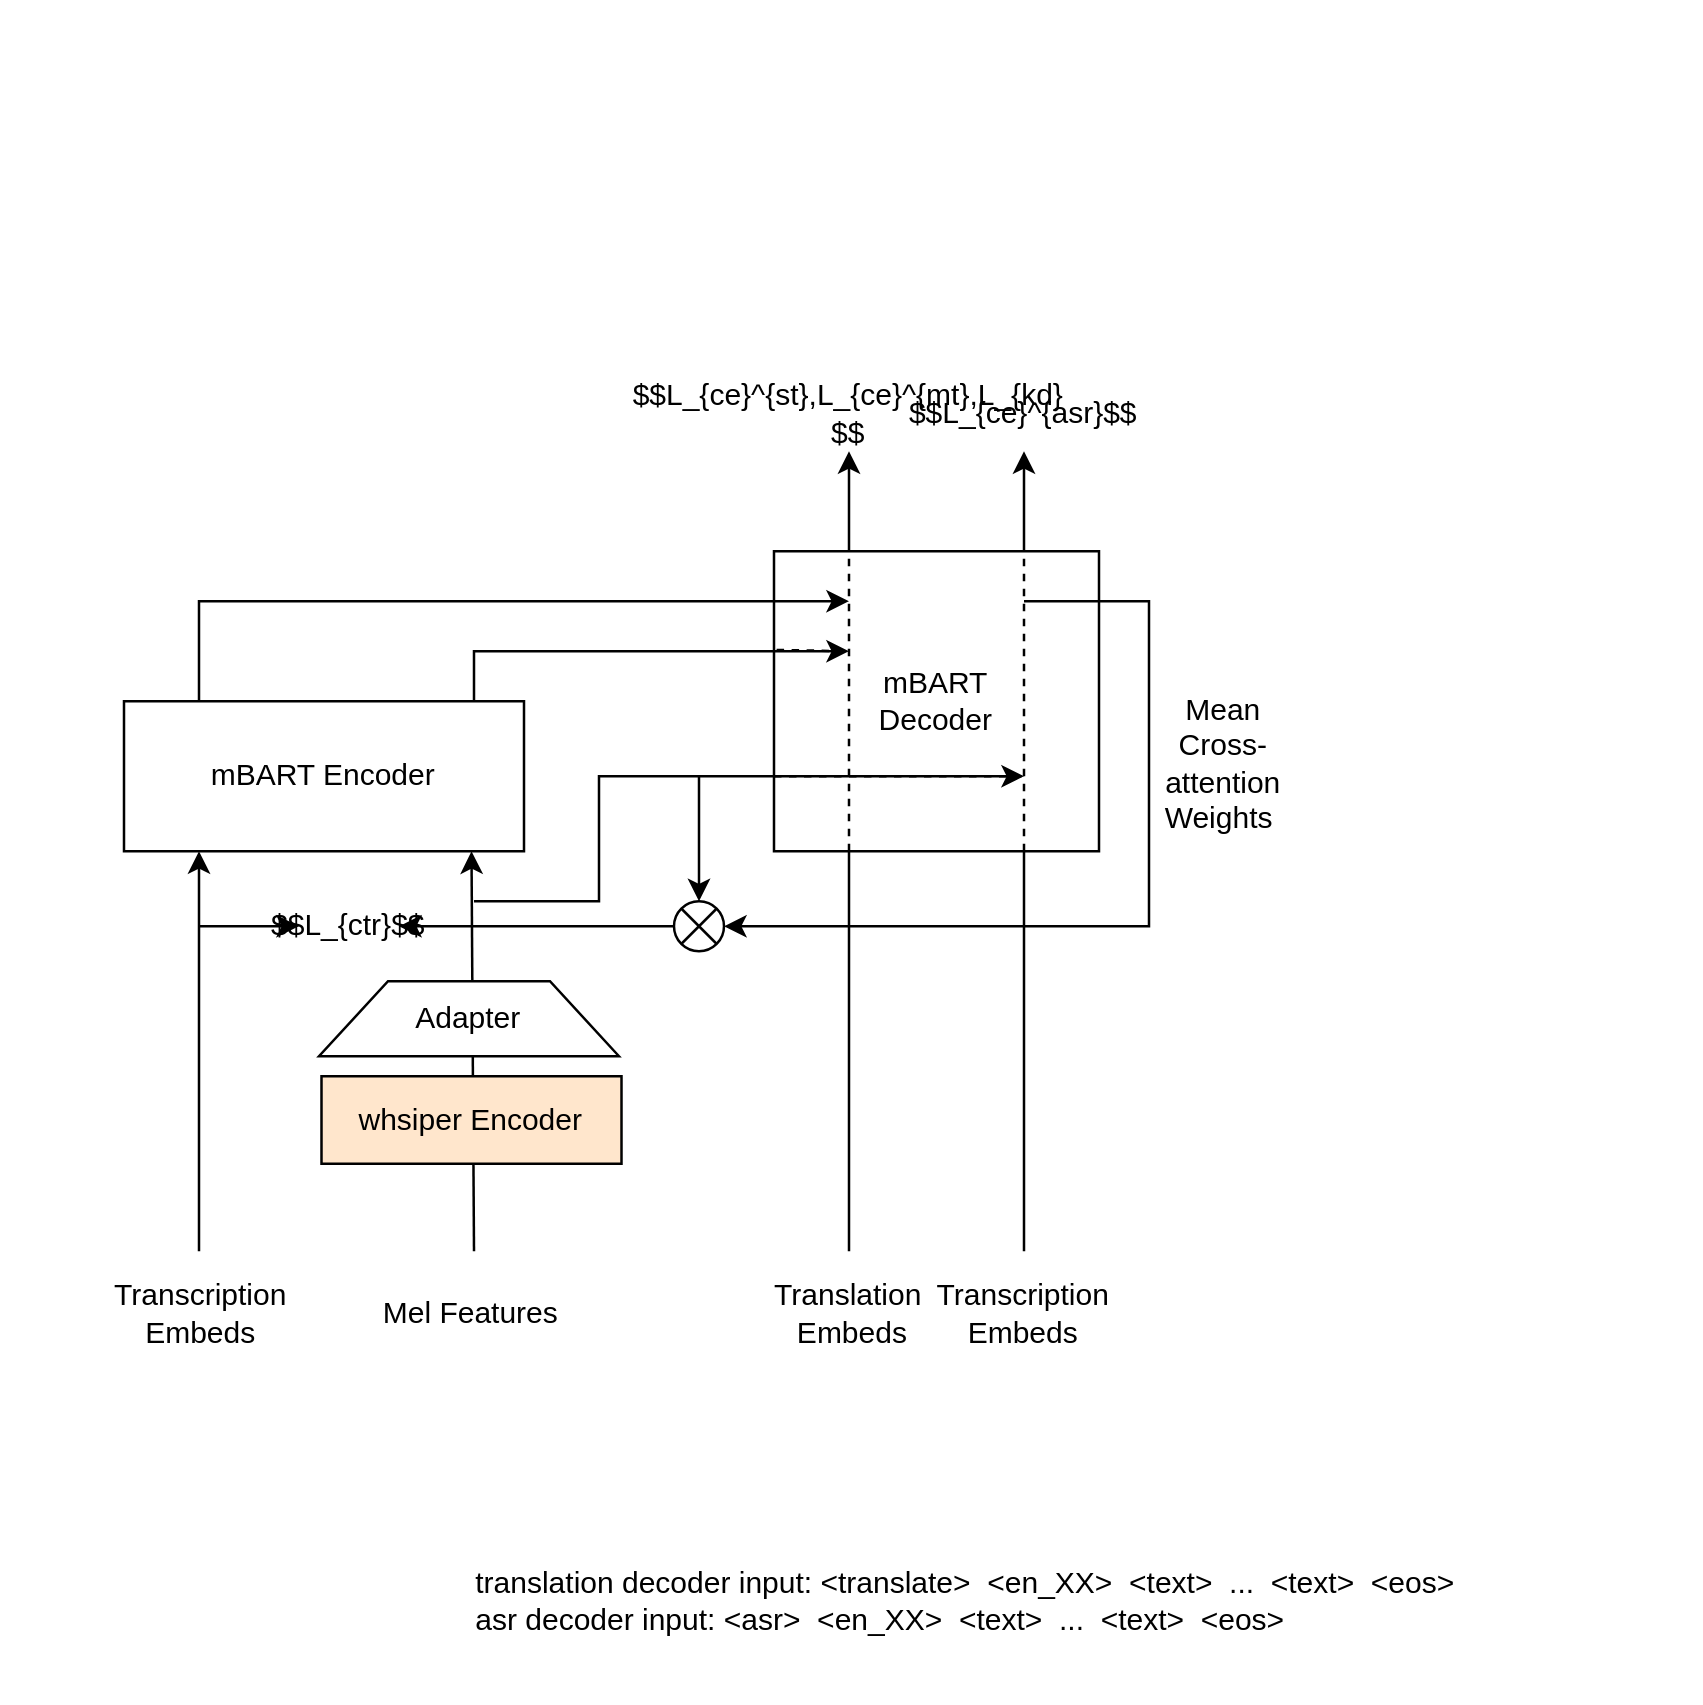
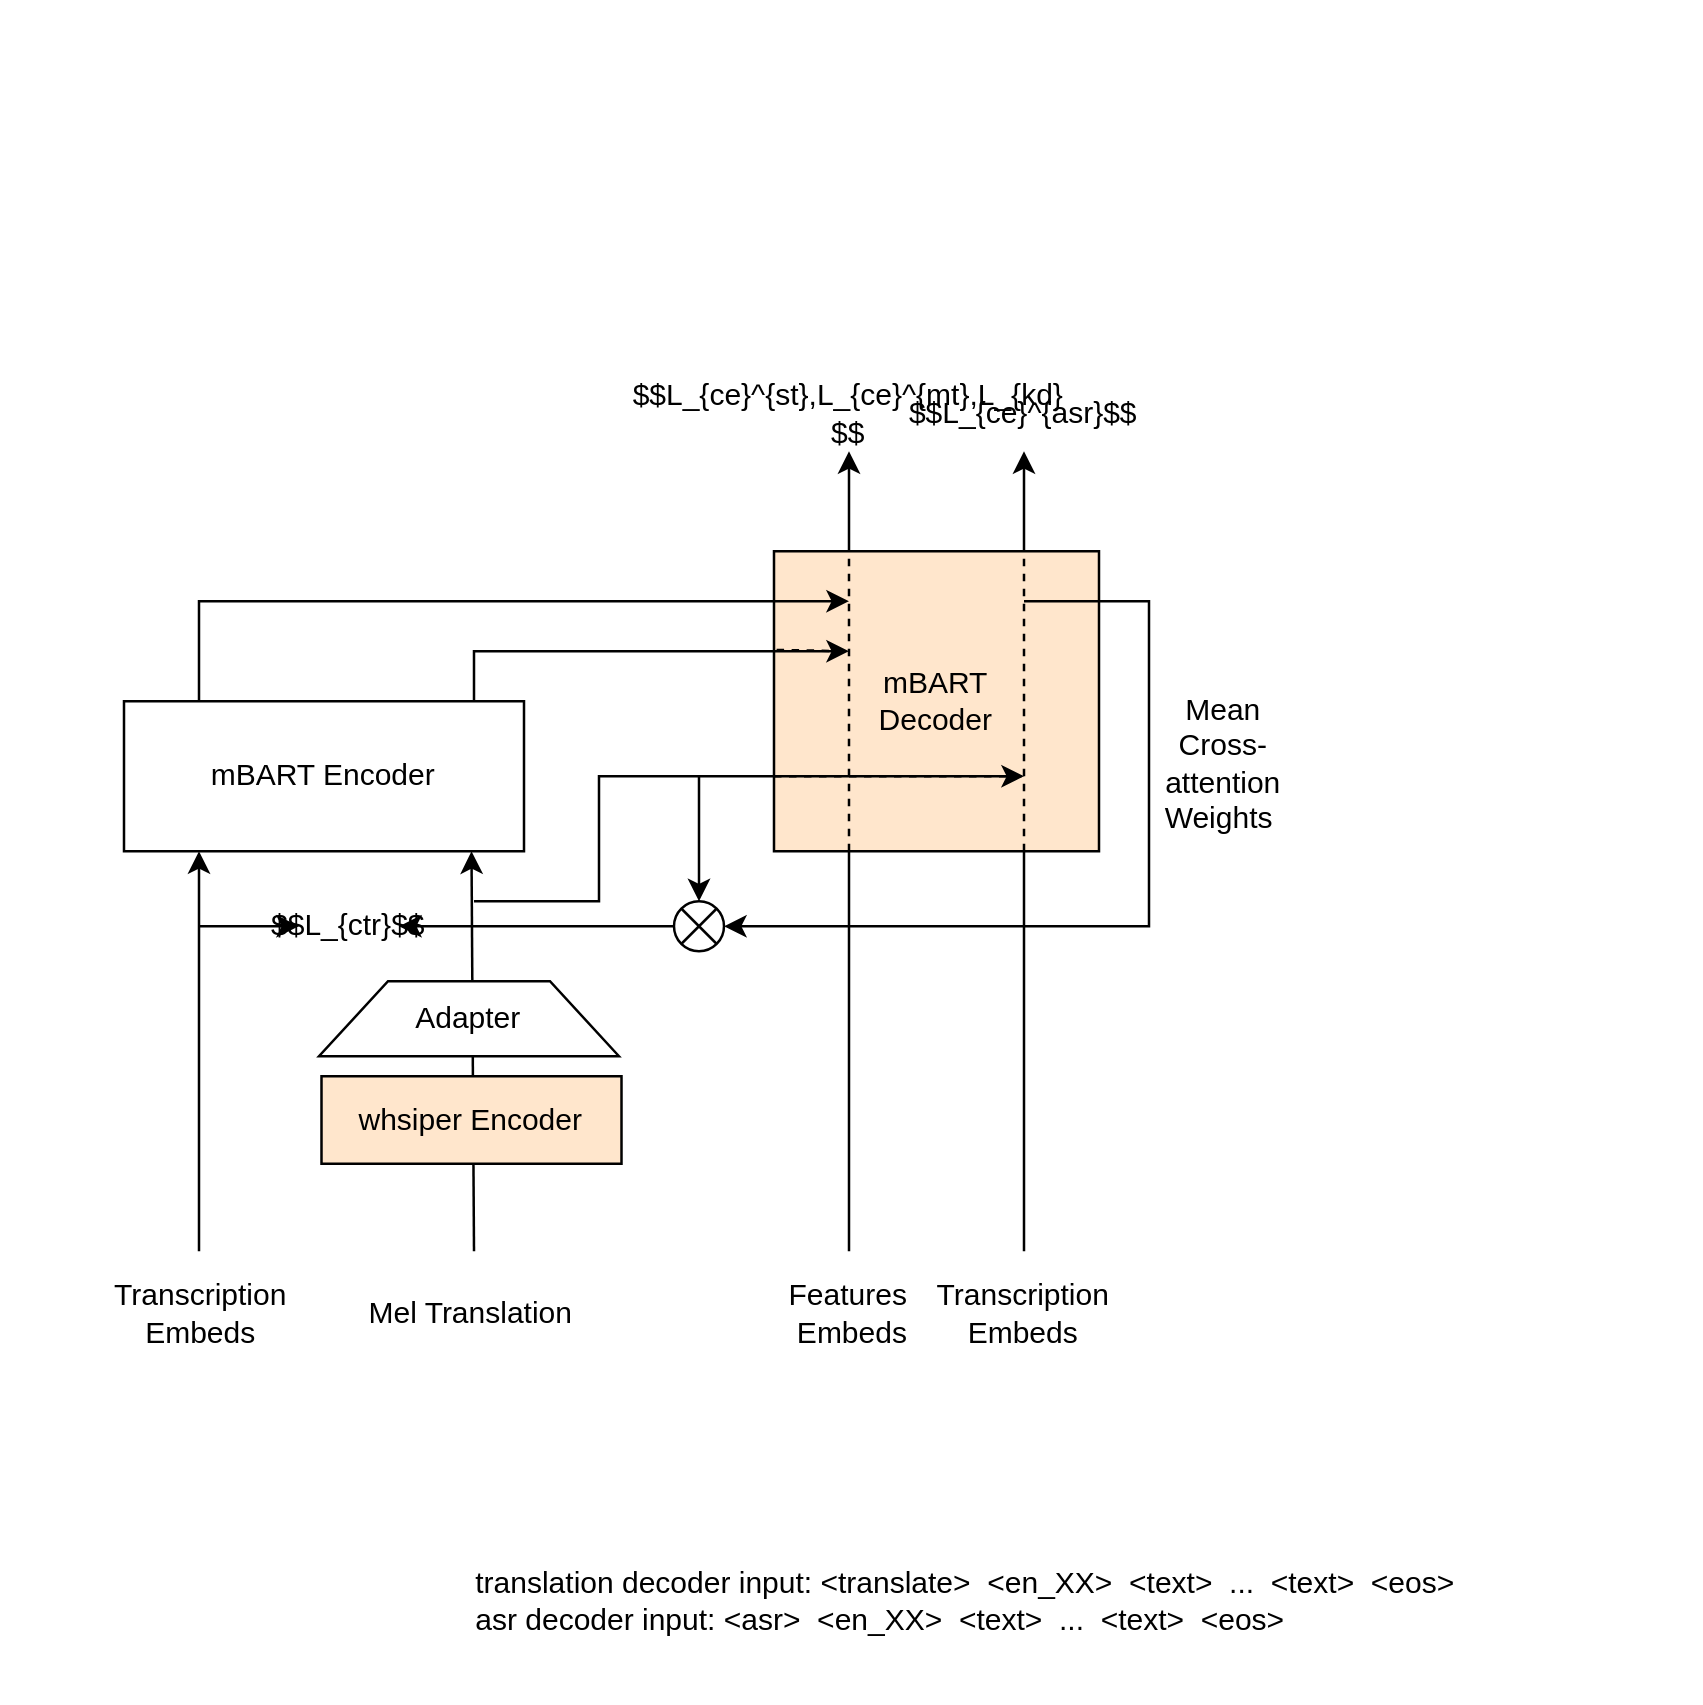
(936, 701) -> (936, 701)
(471, 1314) -> (471, 1314)
(849, 1314) -> (849, 1314)
